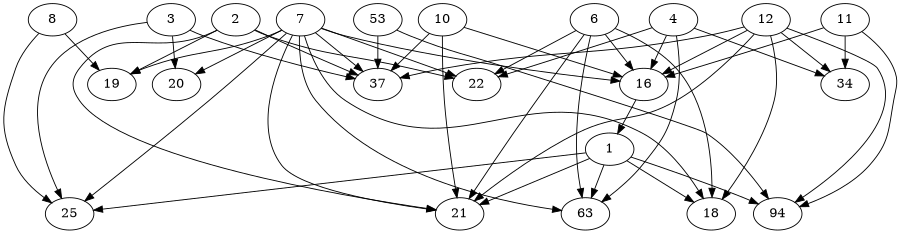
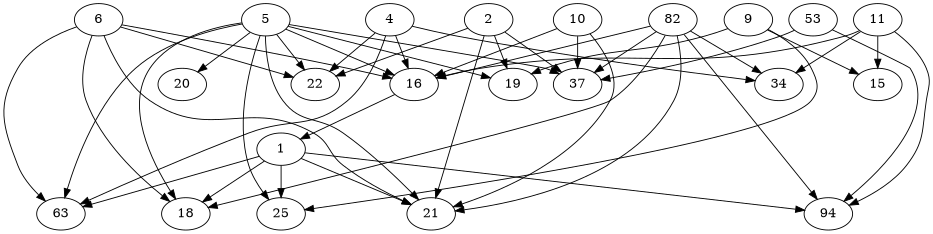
(53, 20) -> (748, 20)
(171, 20) -> none
(301, 20) -> (266, 20)
(766, 20) -> (673, 20)
none -> (878, 84)
